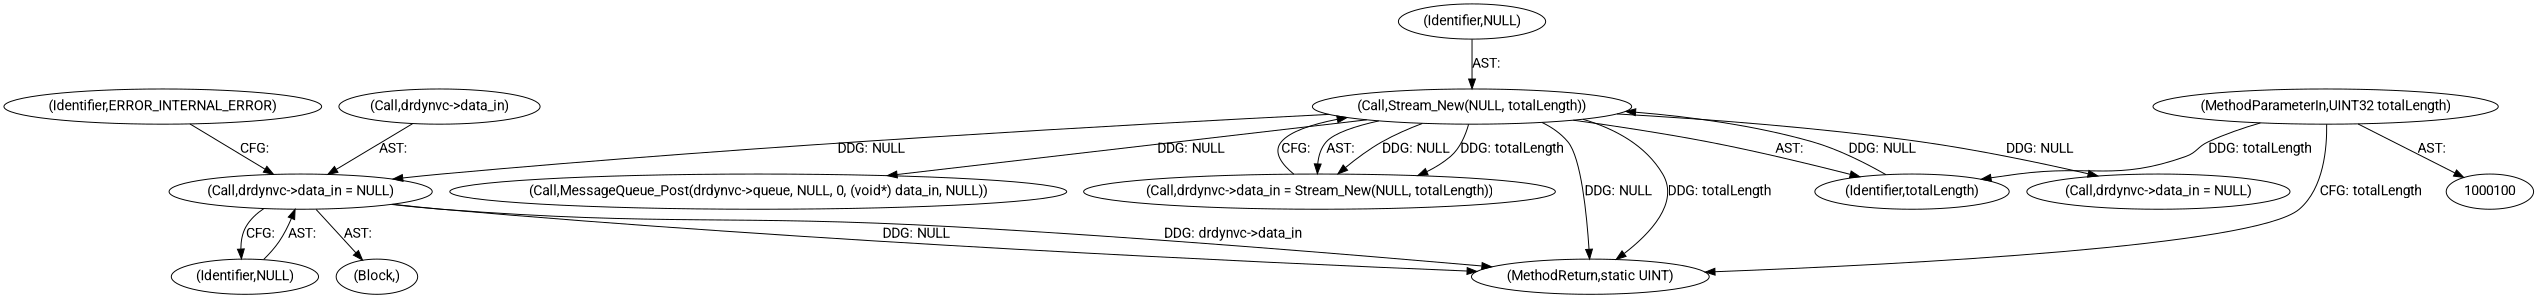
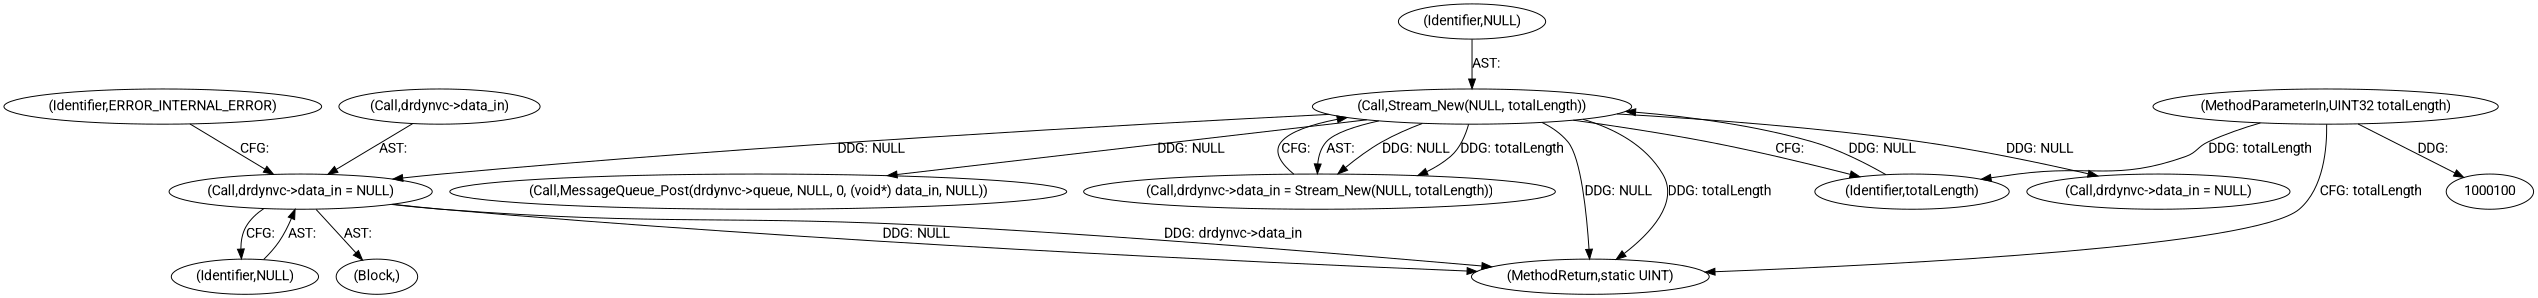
(1792, 149) -> (1792, 149)
(2434, 149) -> (2435, 149)
